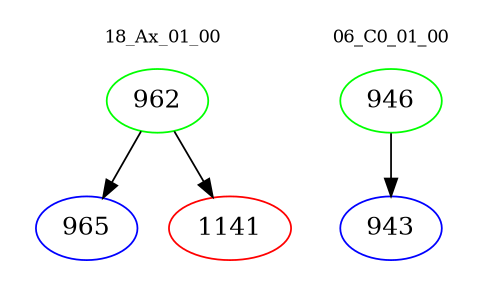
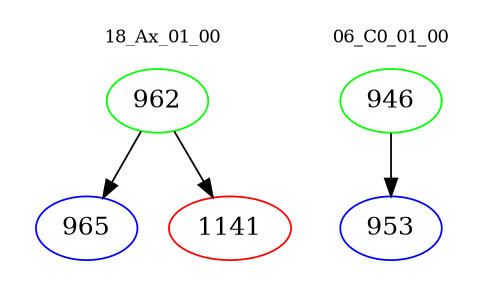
(391, 228) -> (391, 228)
